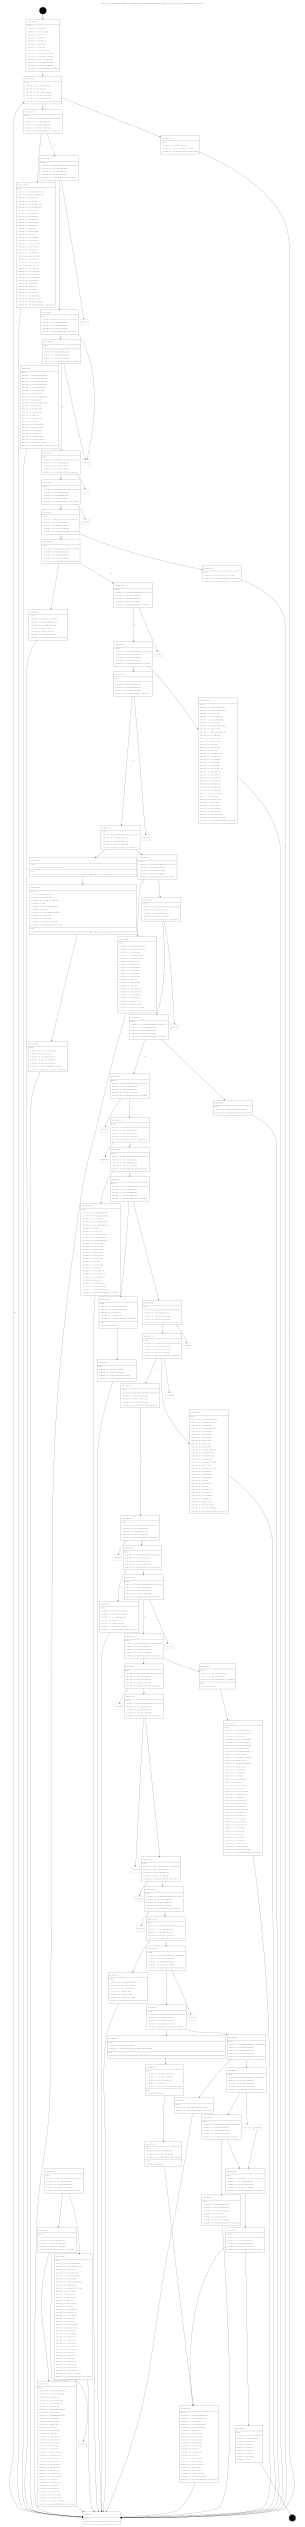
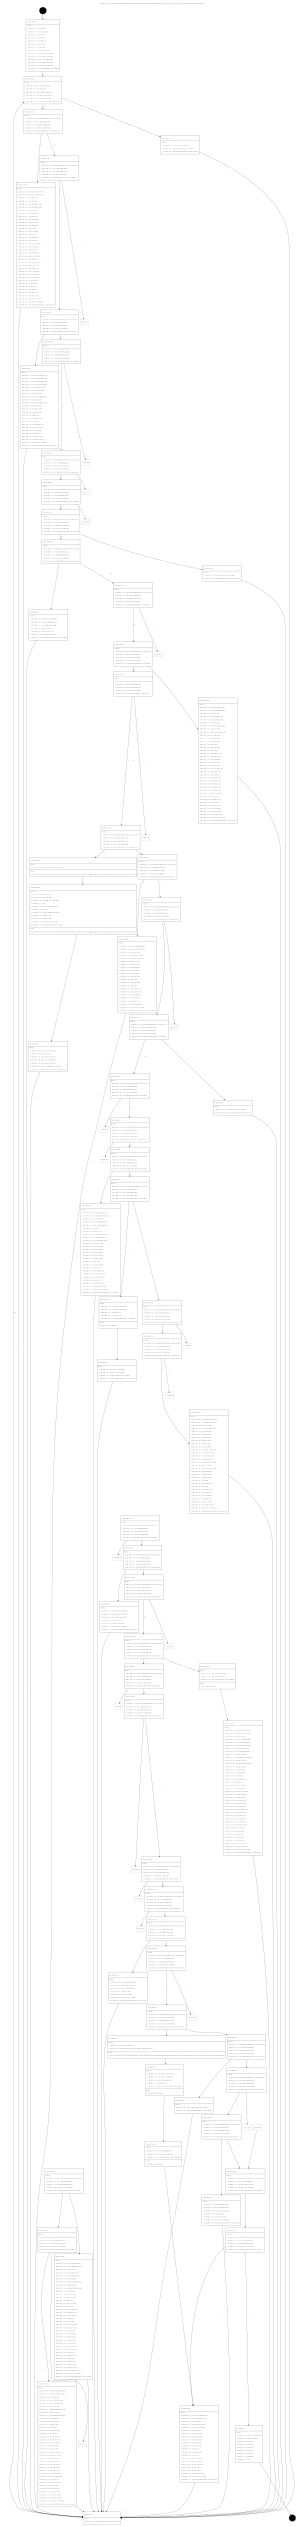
(94, 395) -> (38, 349)
(140, 1395) -> none
